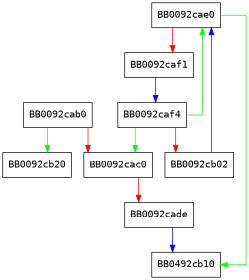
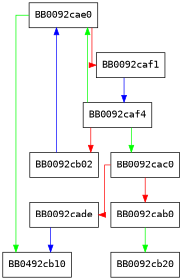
(88, 136) -> (145, 186)
